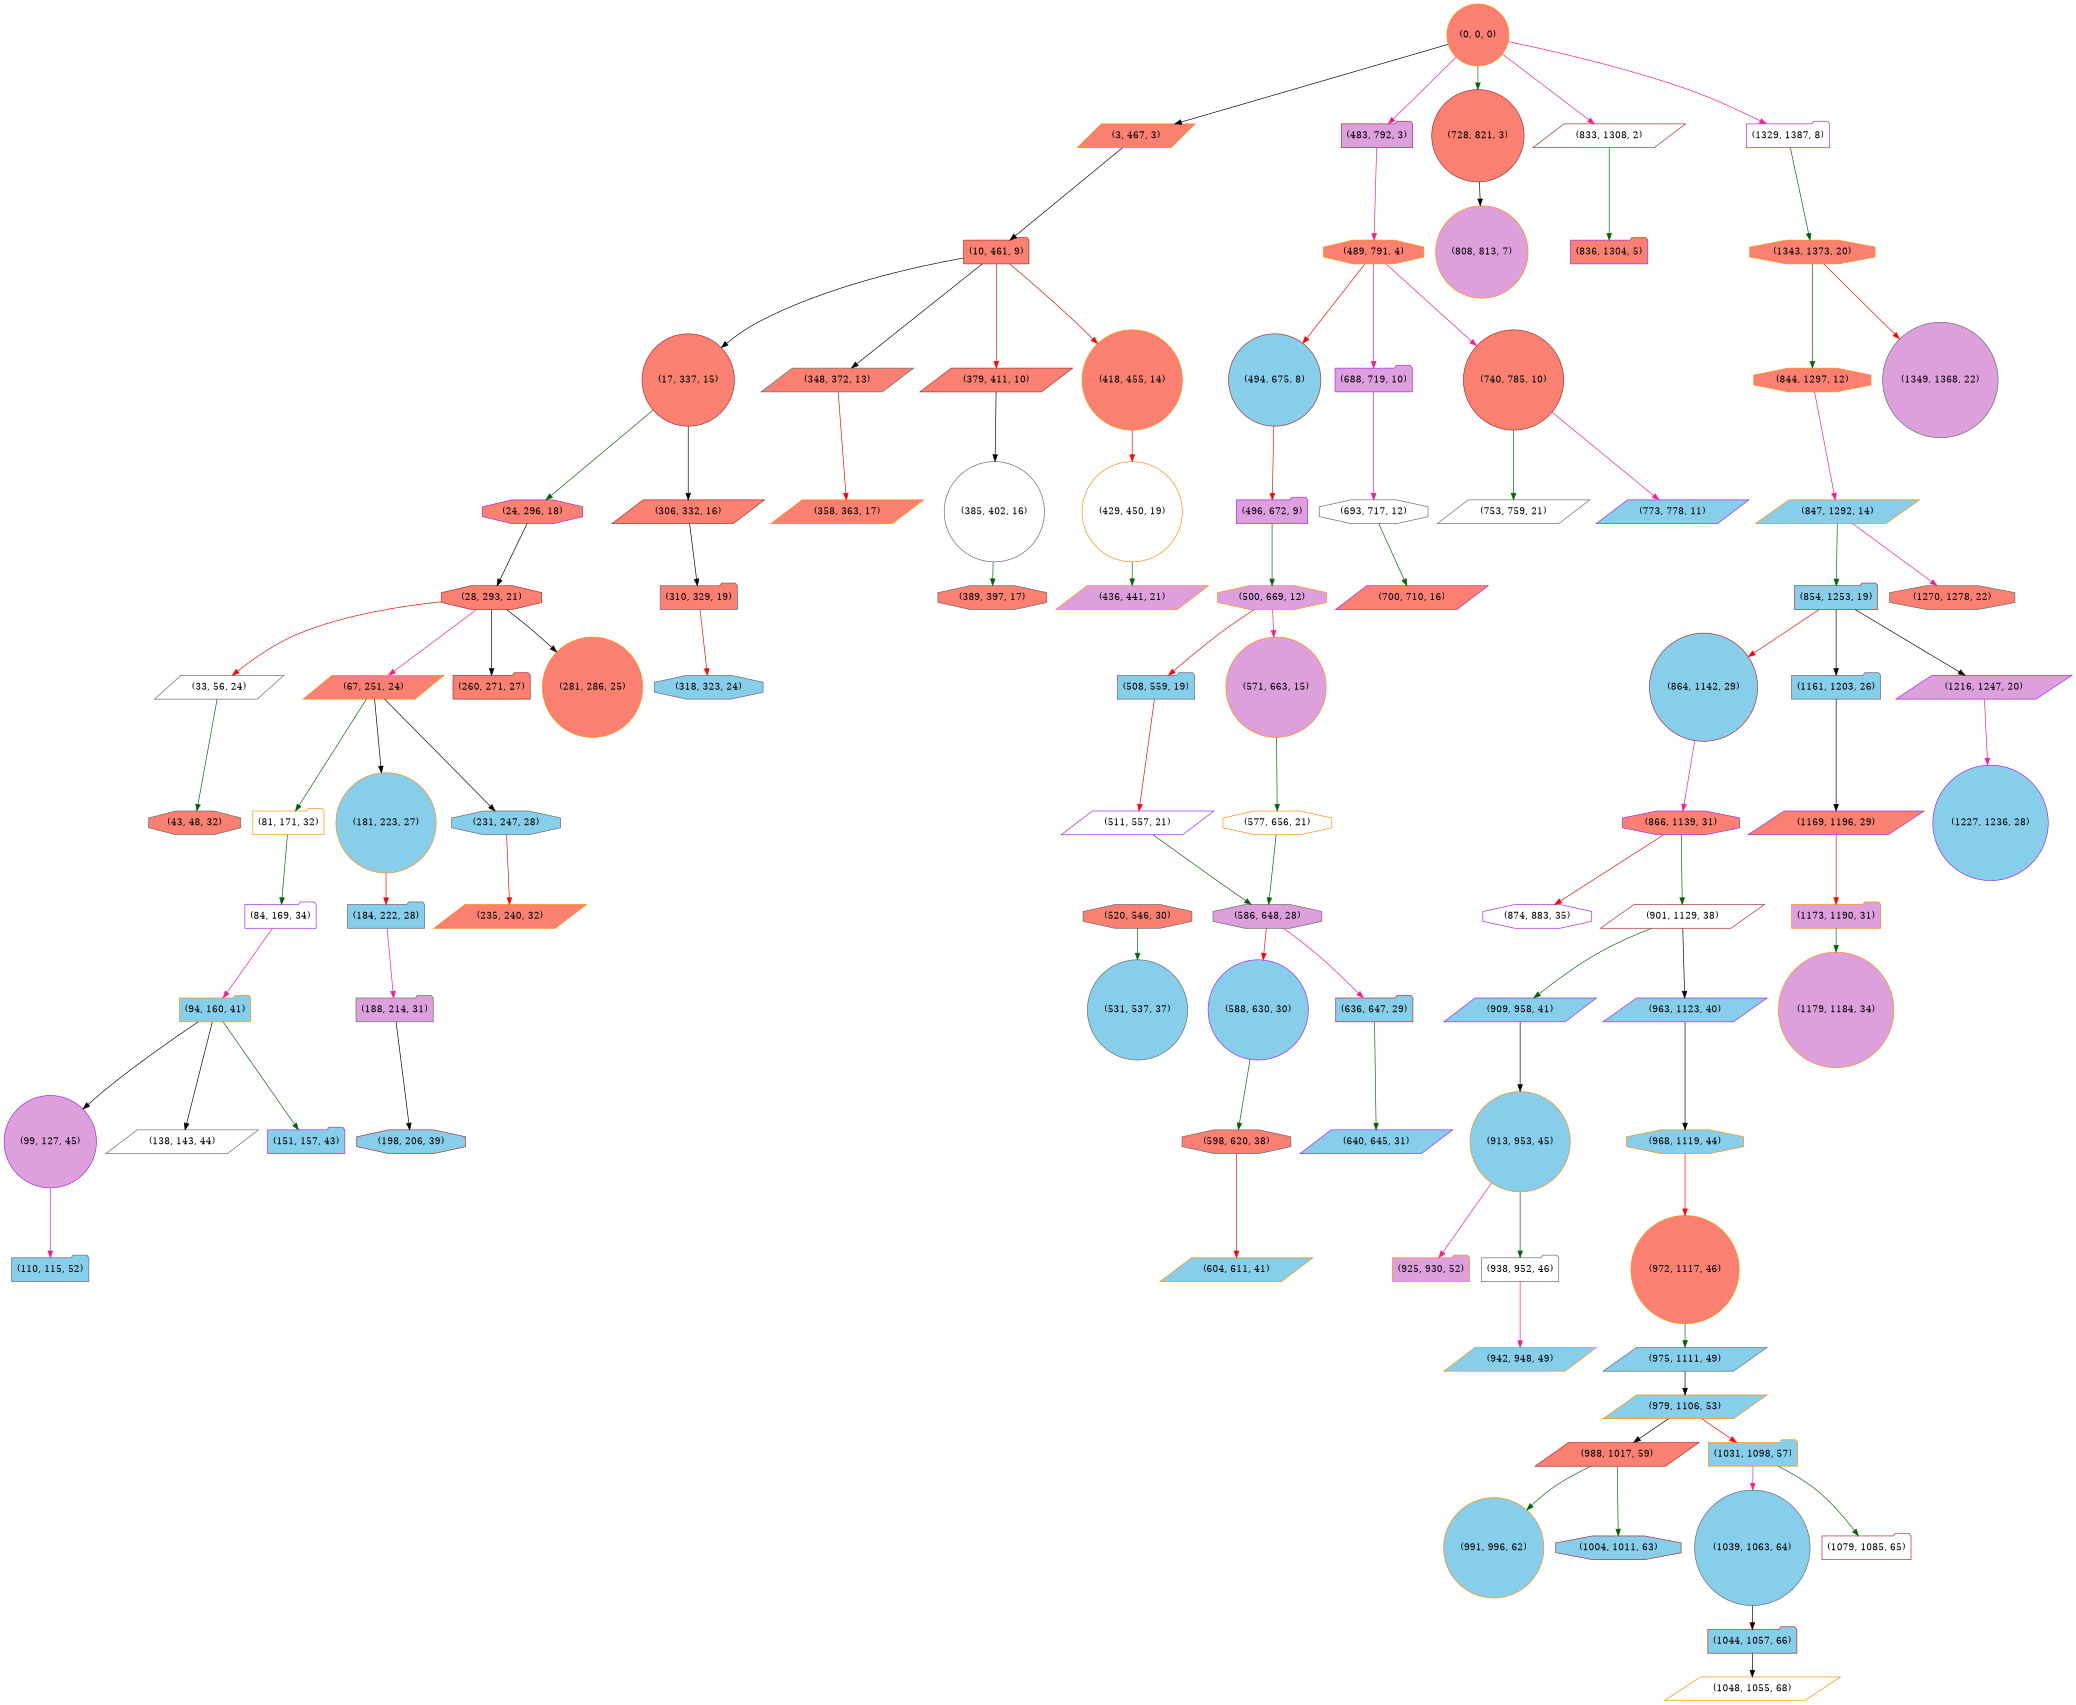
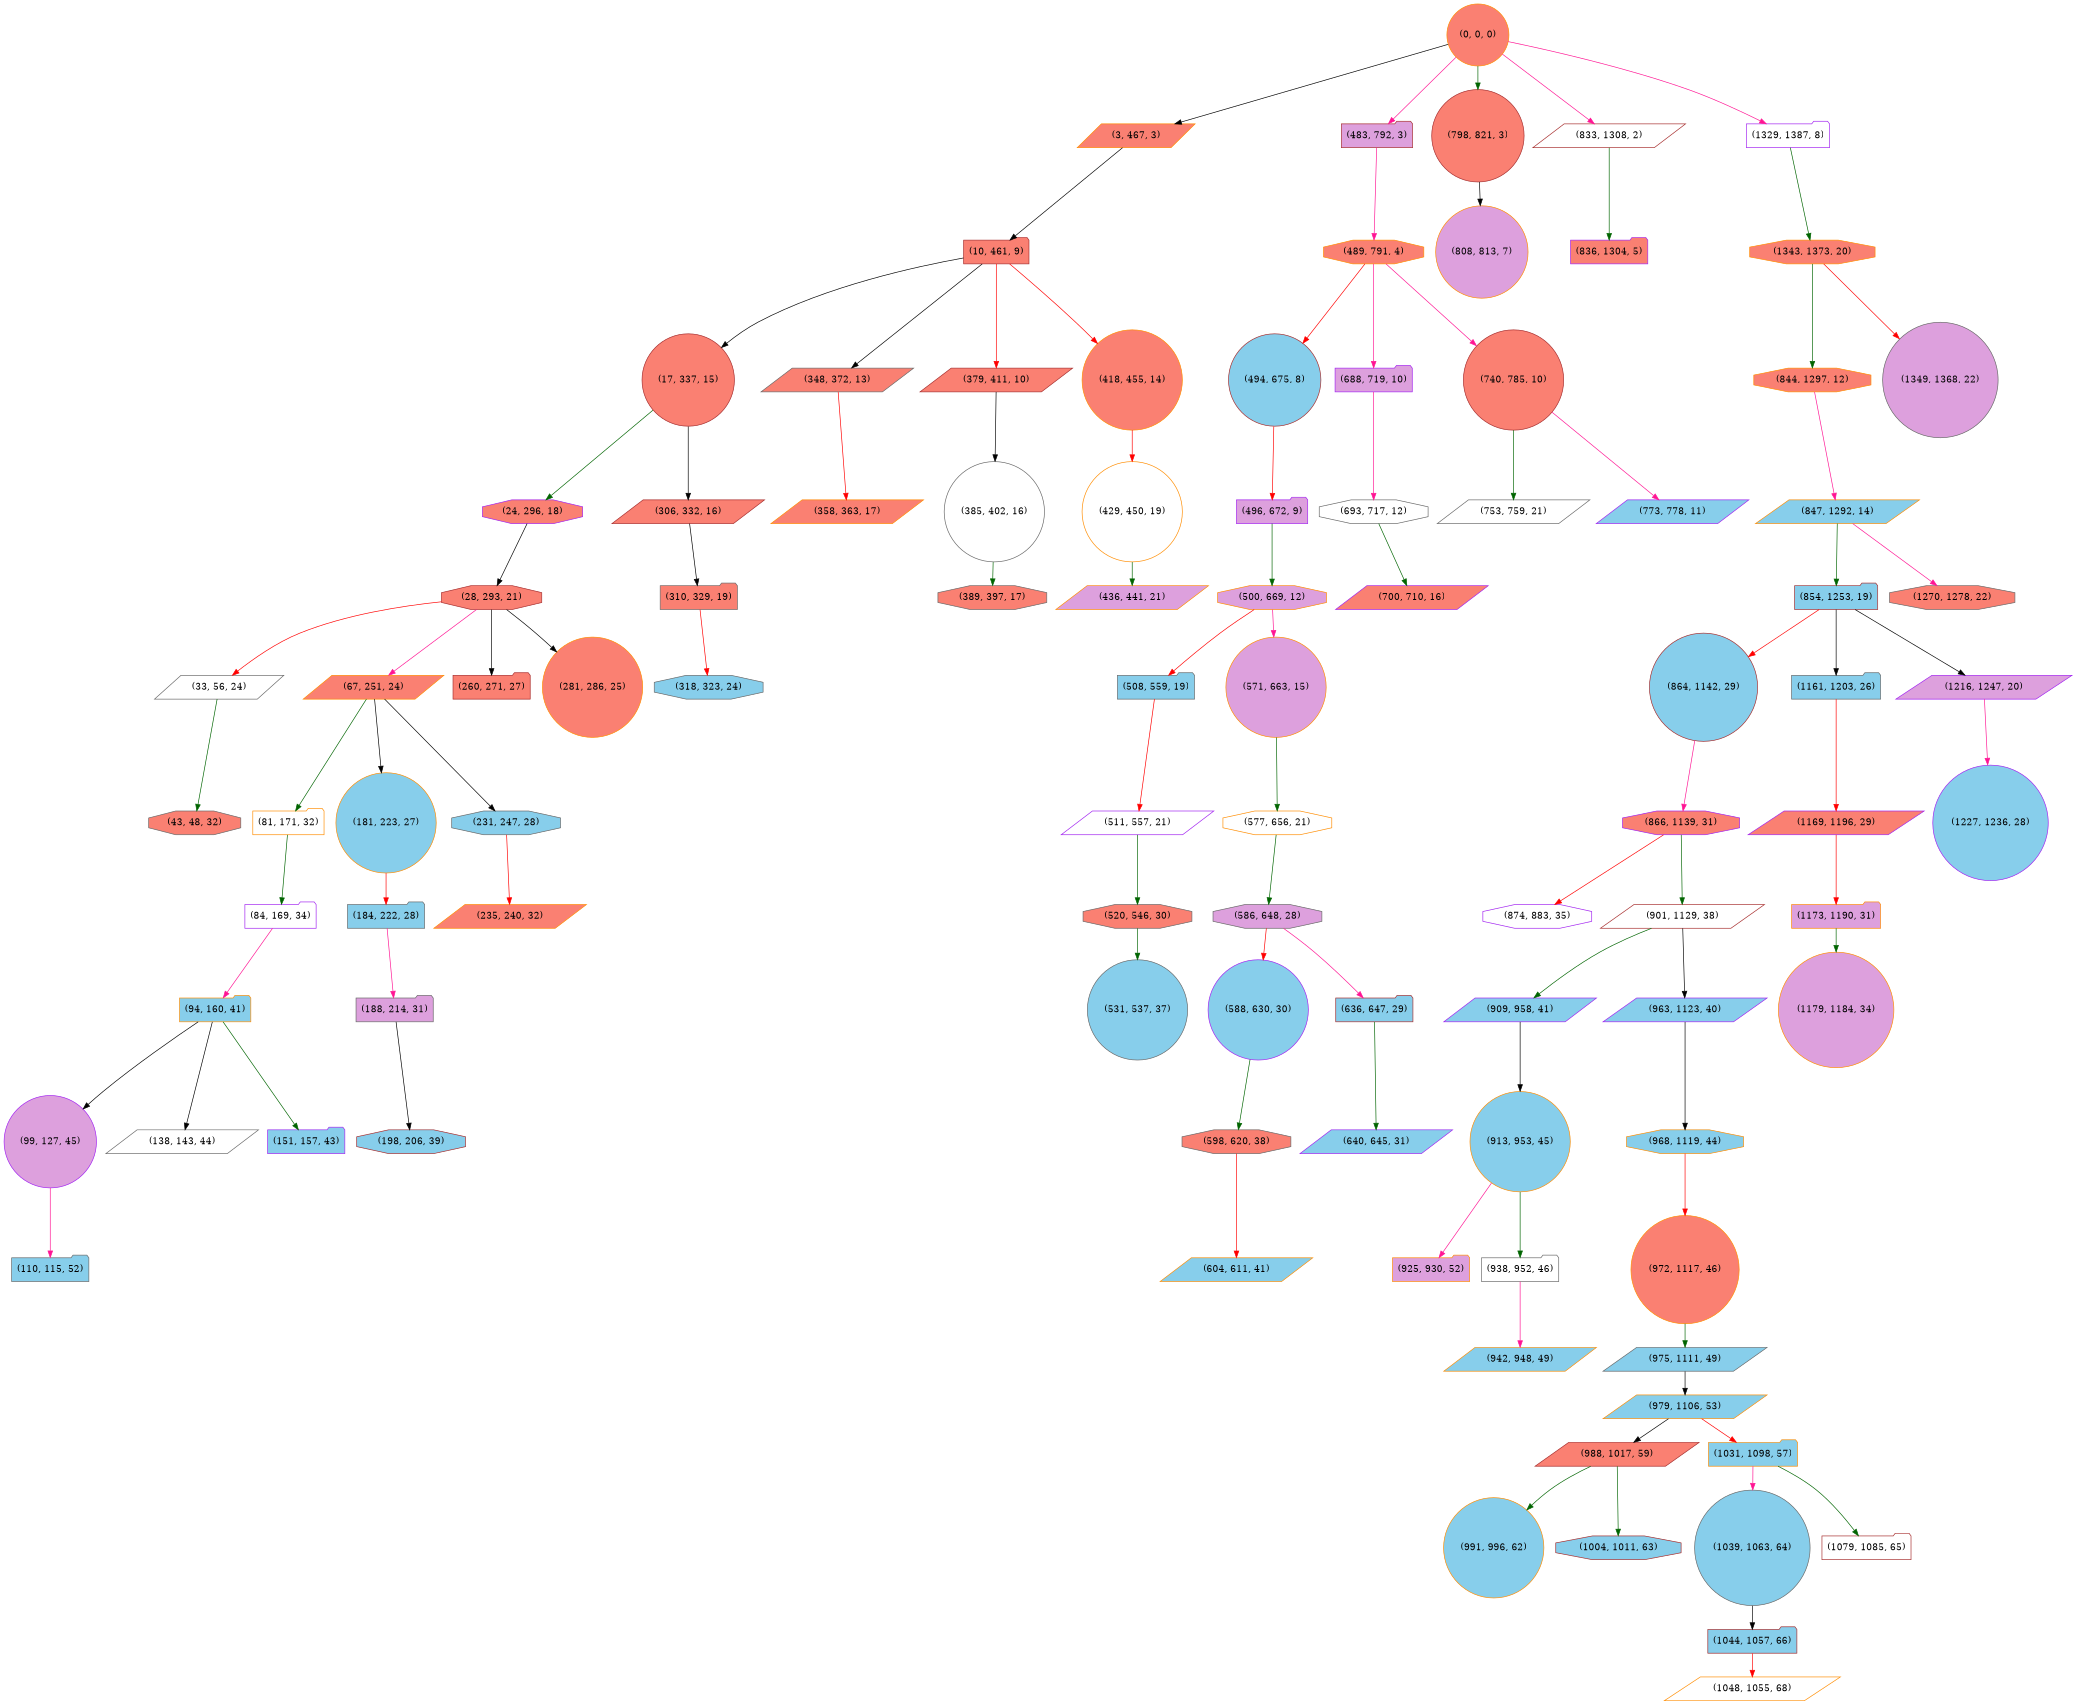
(1478, 136) -> (1478, 136)
(1836, 752) -> (1836, 752)
(1199, 868) -> (1137, 866)
(1752, 1662) -> (1752, 1662)
